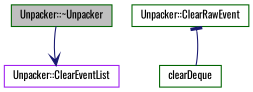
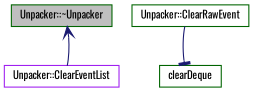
(54, 41) -> (69, 52)
(198, 49) -> (183, 43)
